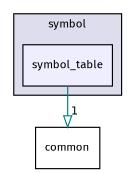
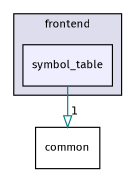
(68, 25) -> (68, 25)
